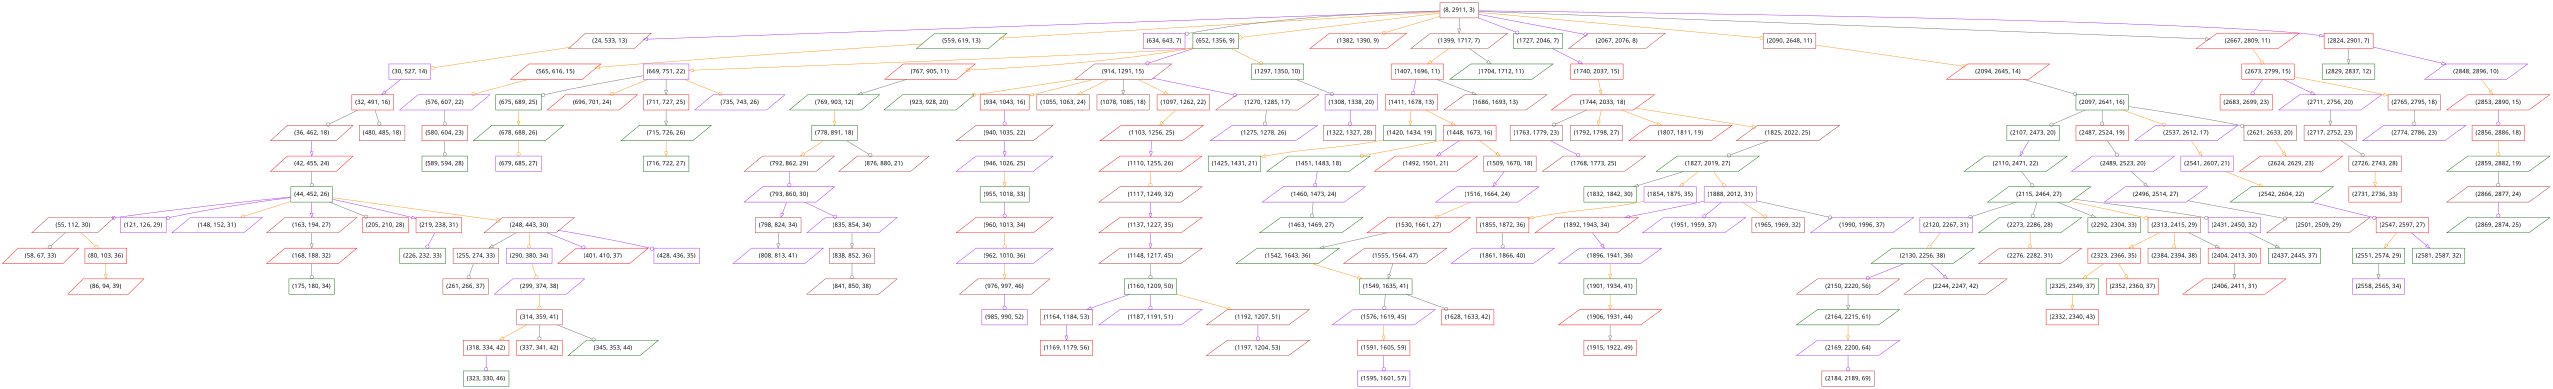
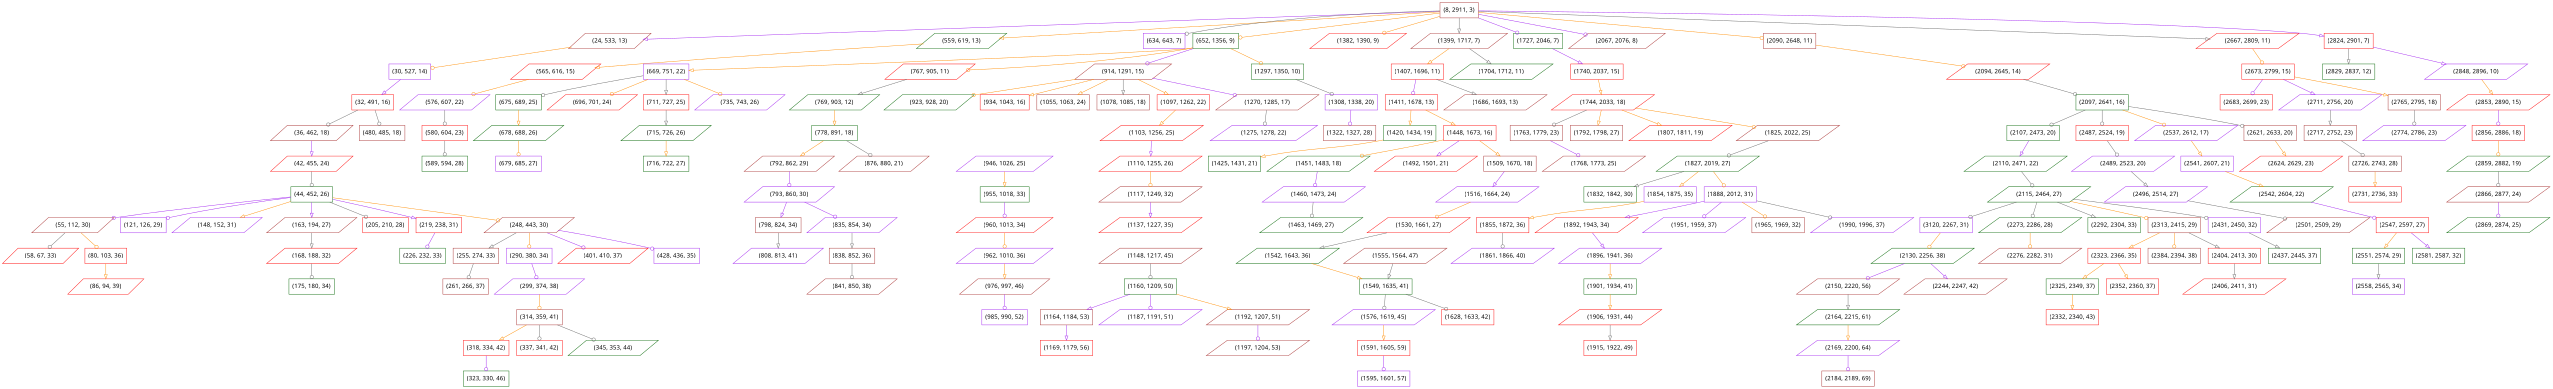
(1005, 133) -> none
(1264, 133) -> (1264, 133)
(1946, 225) -> (1946, 225)
(1150, 238) -> none
(534, 270) -> (534, 270)
